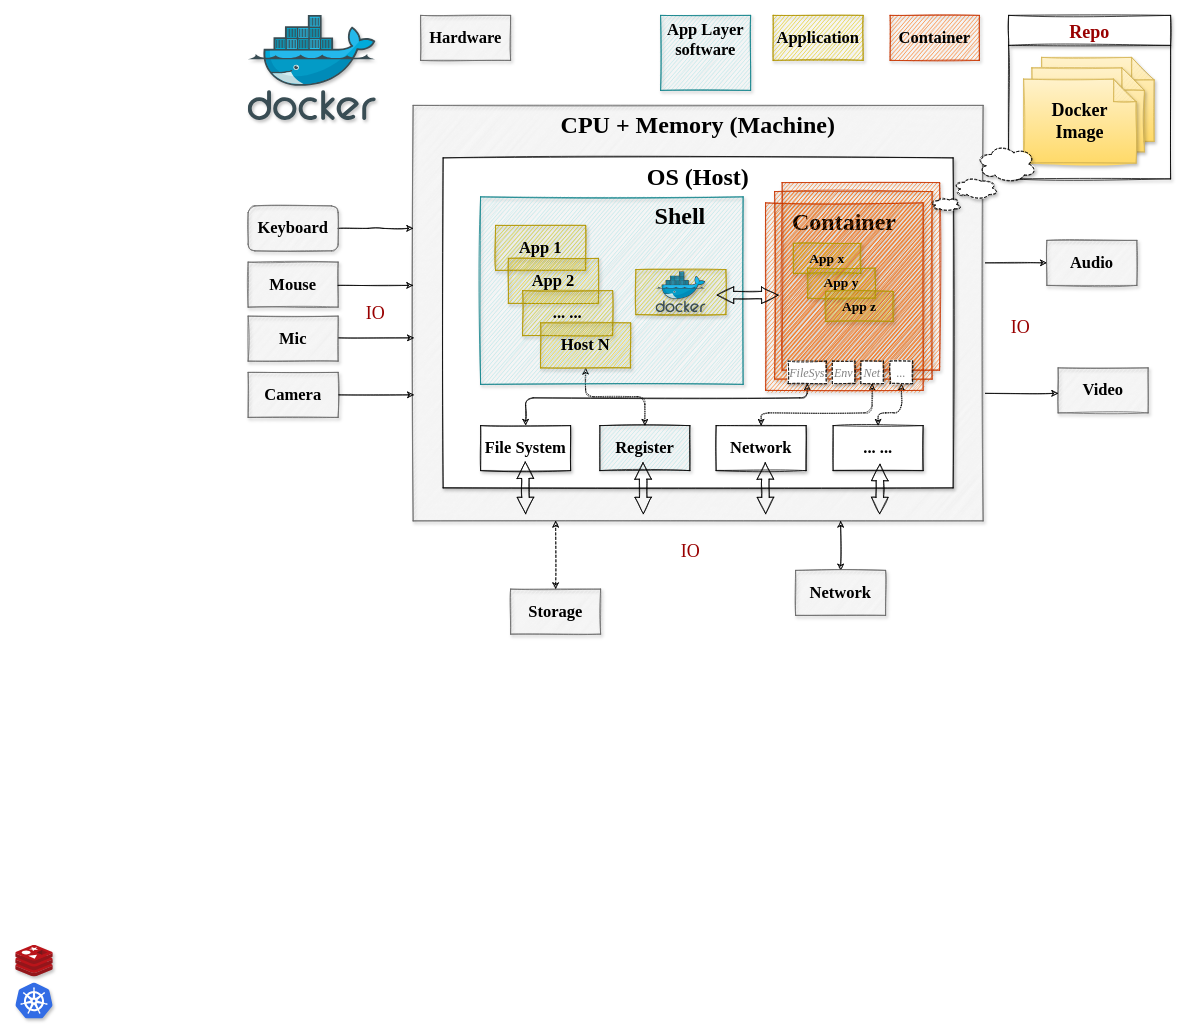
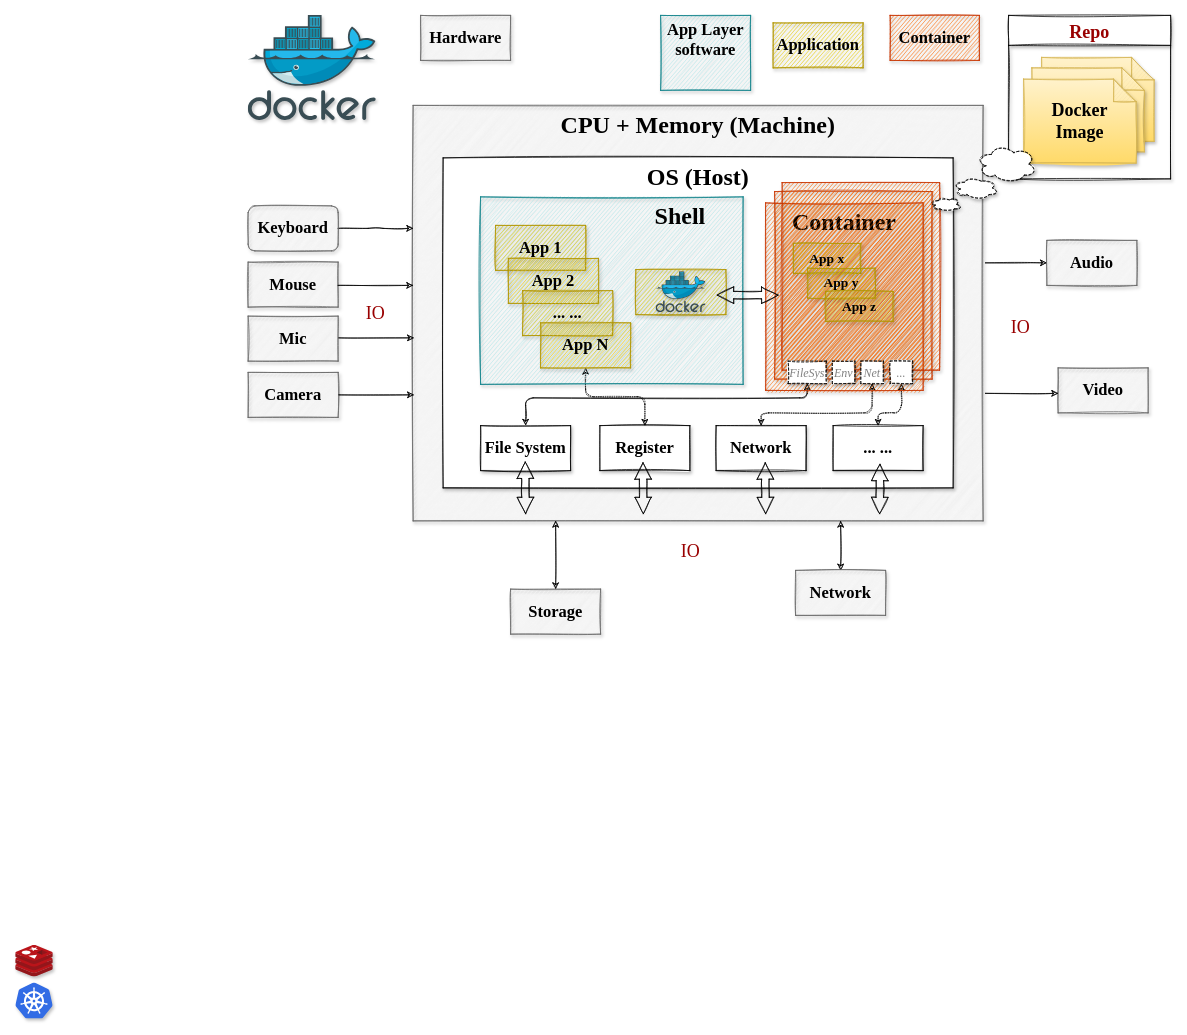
(818, 38) -> (818, 45)
(585, 345) -> (585, 345)
(645, 448) -> (645, 448)
(555, 555) -> (555, 555)
